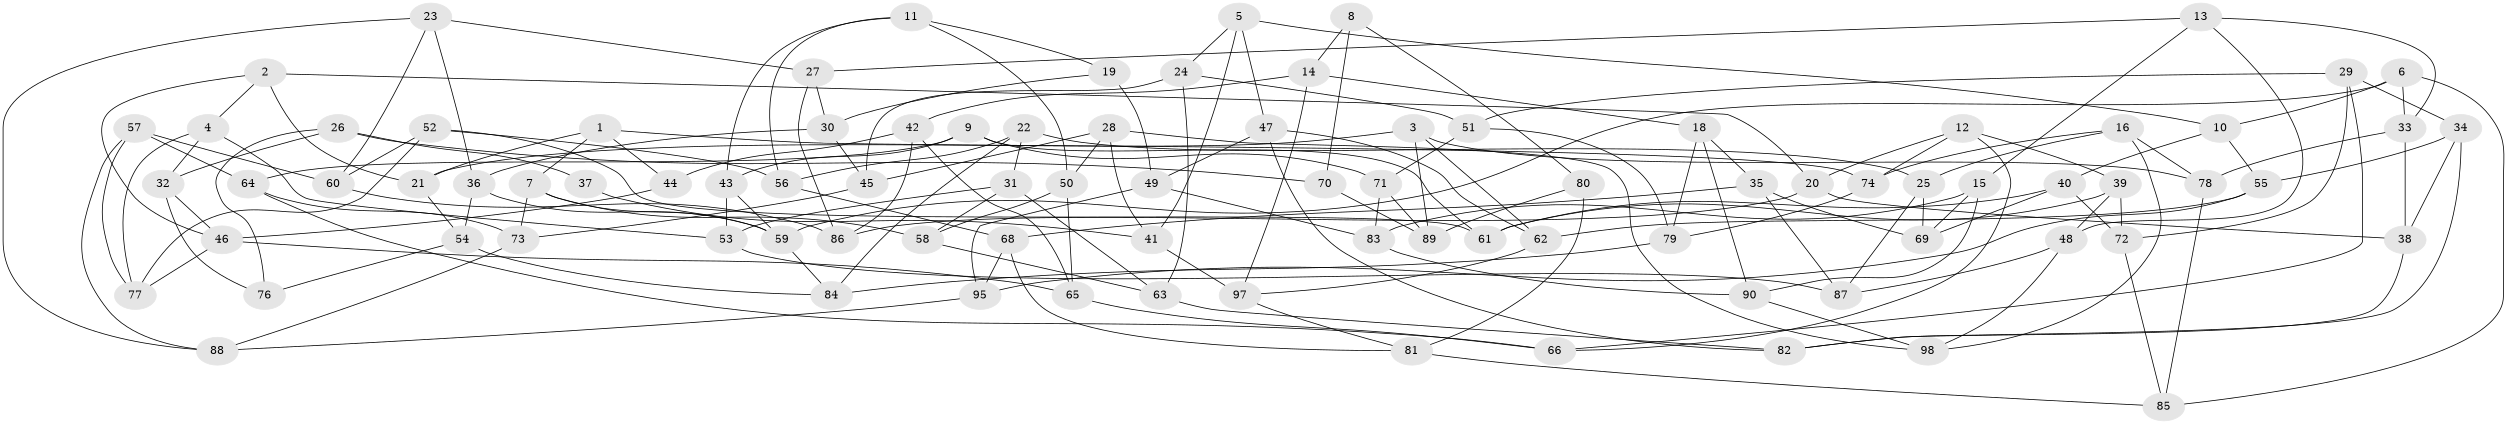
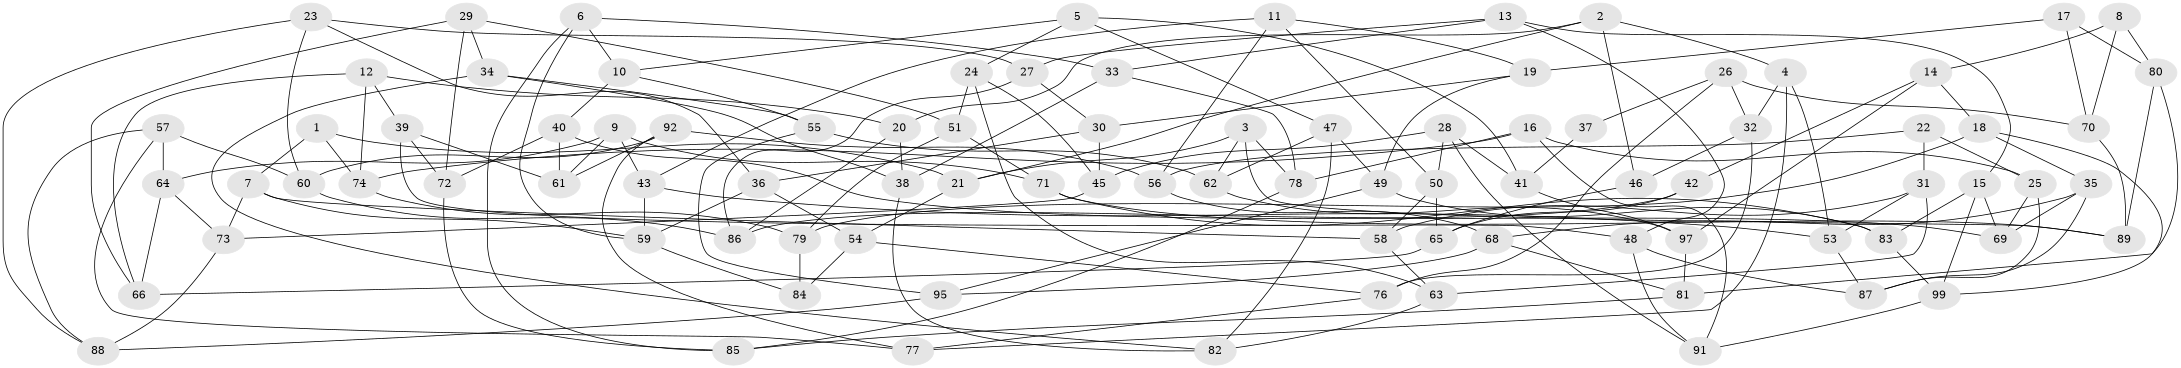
none -> (2064, 17)
(430, 128) -> (671, 128)
(671, 184) -> none
(924, 201) -> none
(179, 268) -> (1211, 316)
(1750, 296) -> (1939, 296)
(1928, 351) -> (1700, 351)
